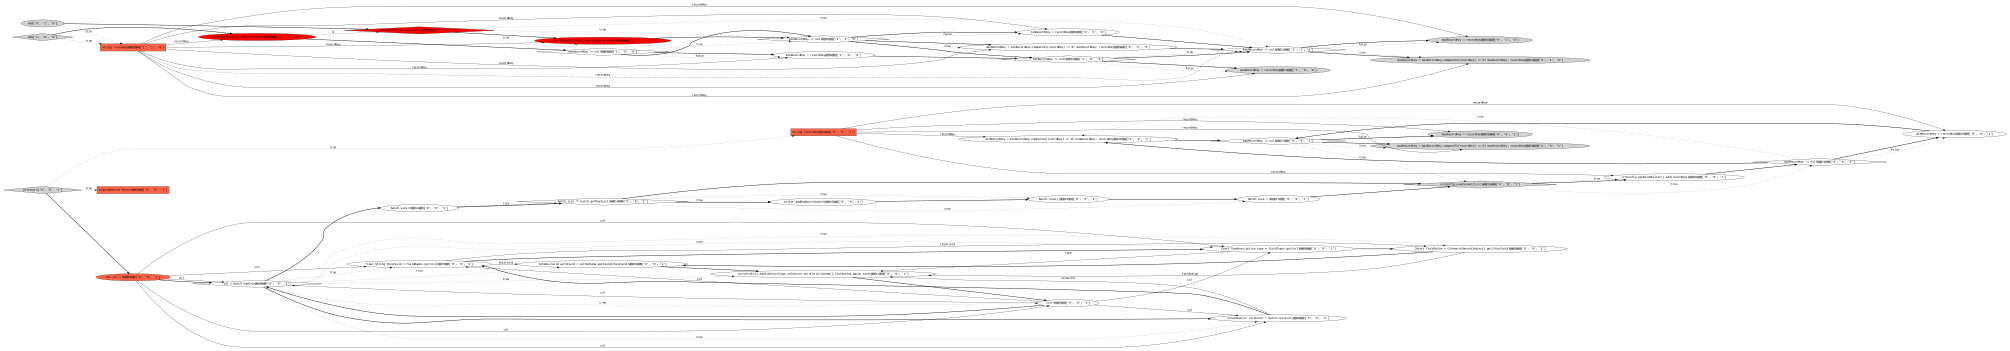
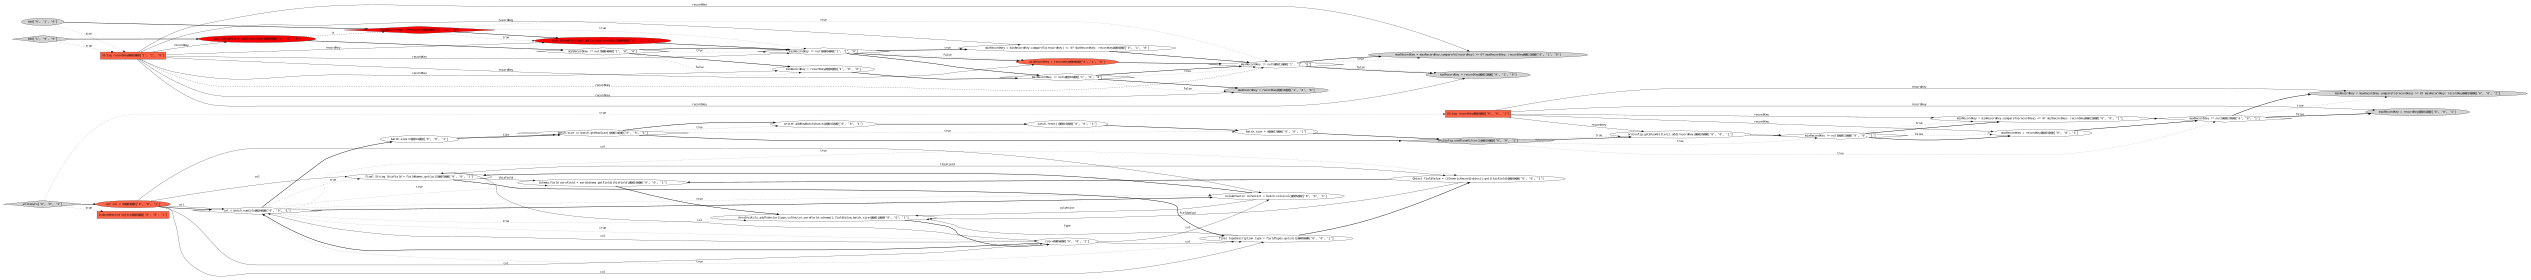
(1068, 32) -> (1067, 62)
none -> (477, 59)
(1378, 163) -> (1858, 155)
(833, 196) -> none
